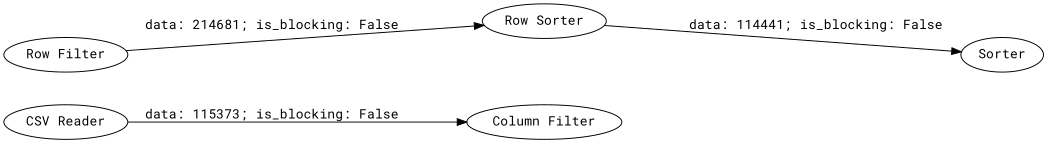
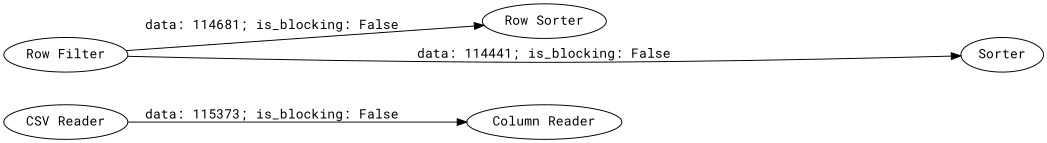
(272, 25) -> (272, 25)
(778, 38) -> (539, 62)
(544, 122) -> (544, 122)
